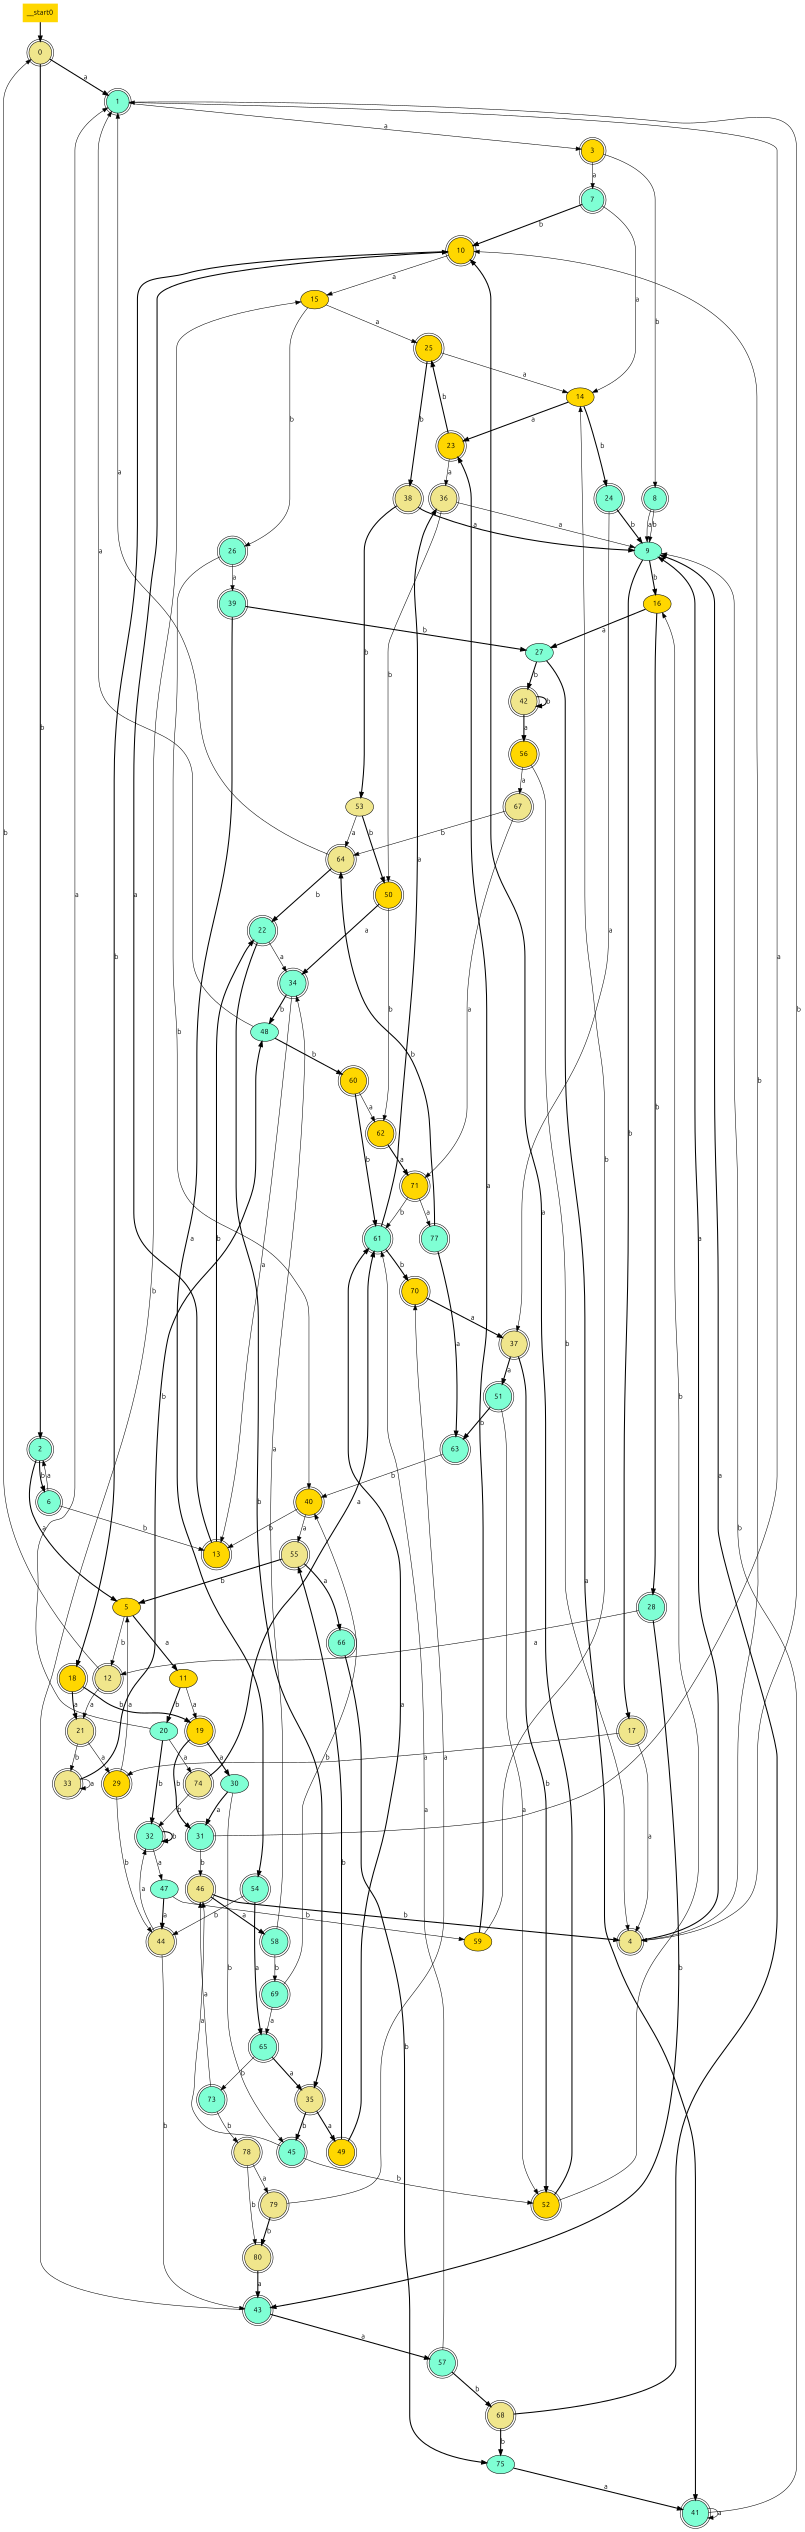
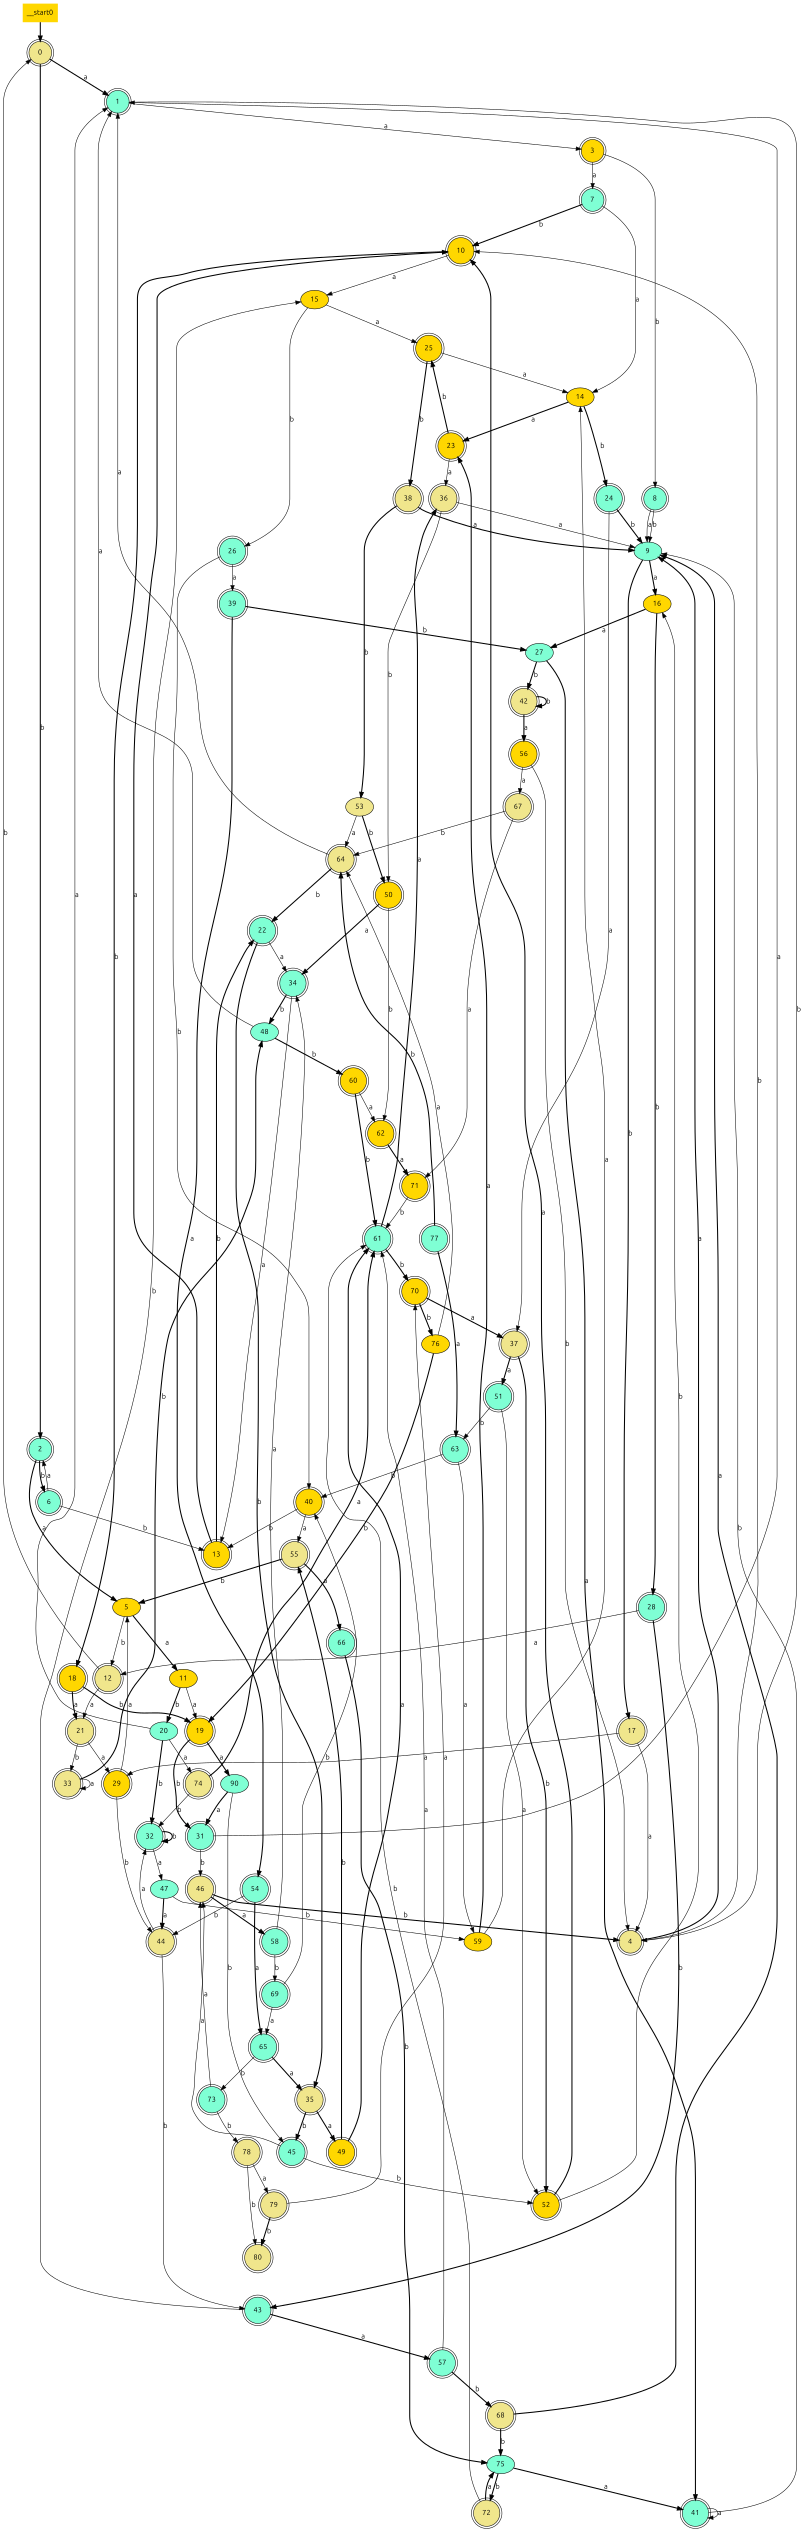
(656, 578) -> (656, 578)
(607, 1160) -> (607, 1160)
(424, 1210) -> none
none -> (436, 1344)
(476, 1424) -> (476, 1424)
none -> (463, 1696)
(235, 1784) -> (235, 1784)
(258, 2281) -> none
none -> (487, 2513)
